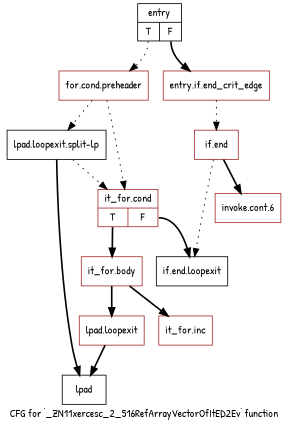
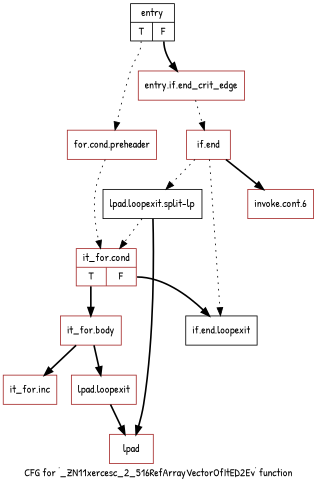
(83, 112) -> (183, 171)
(84, 390) -> (131, 449)
